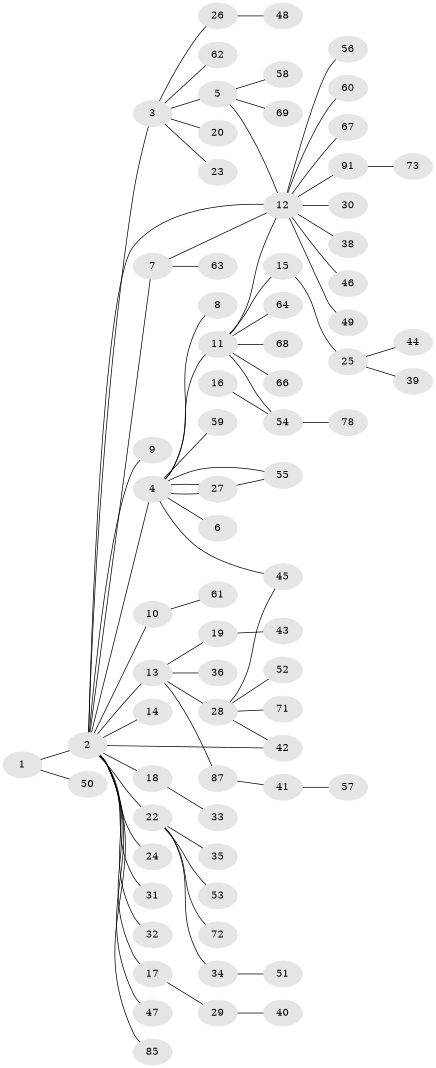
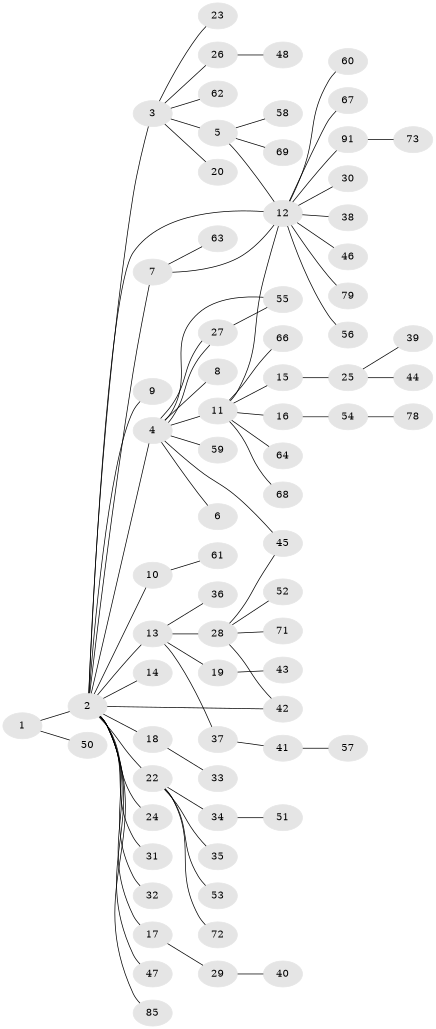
(348, 323) -> (348, 296)
(250, 384) -> (250, 414)
(218, 779) -> (218, 740)
